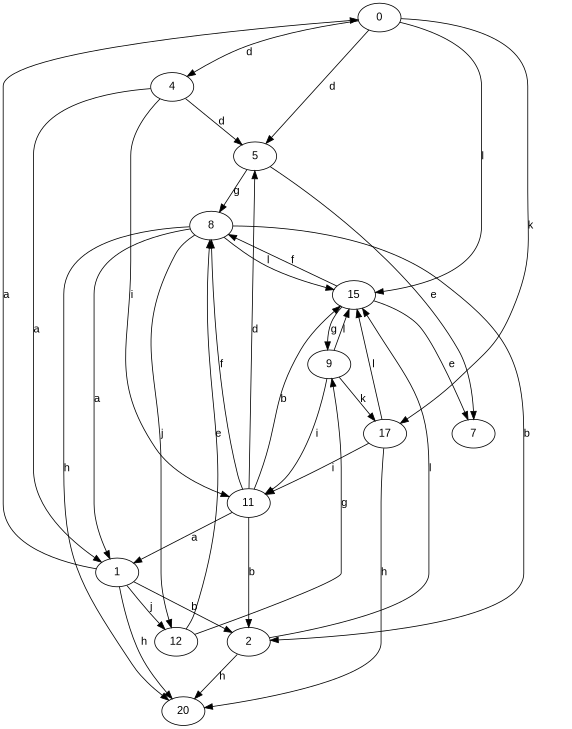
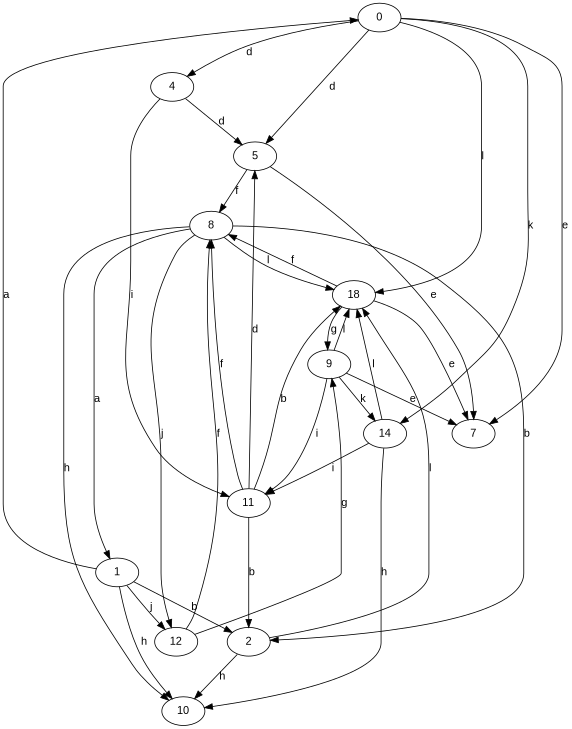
none -> (562, 173)
(237, 191) -> (237, 191)
(33, 295) -> none
(354, 295) -> (354, 295)
none -> (398, 397)
(218, 434) -> (218, 434)
(385, 434) -> (385, 434)
(187, 536) -> none
(183, 711) -> (183, 711)
